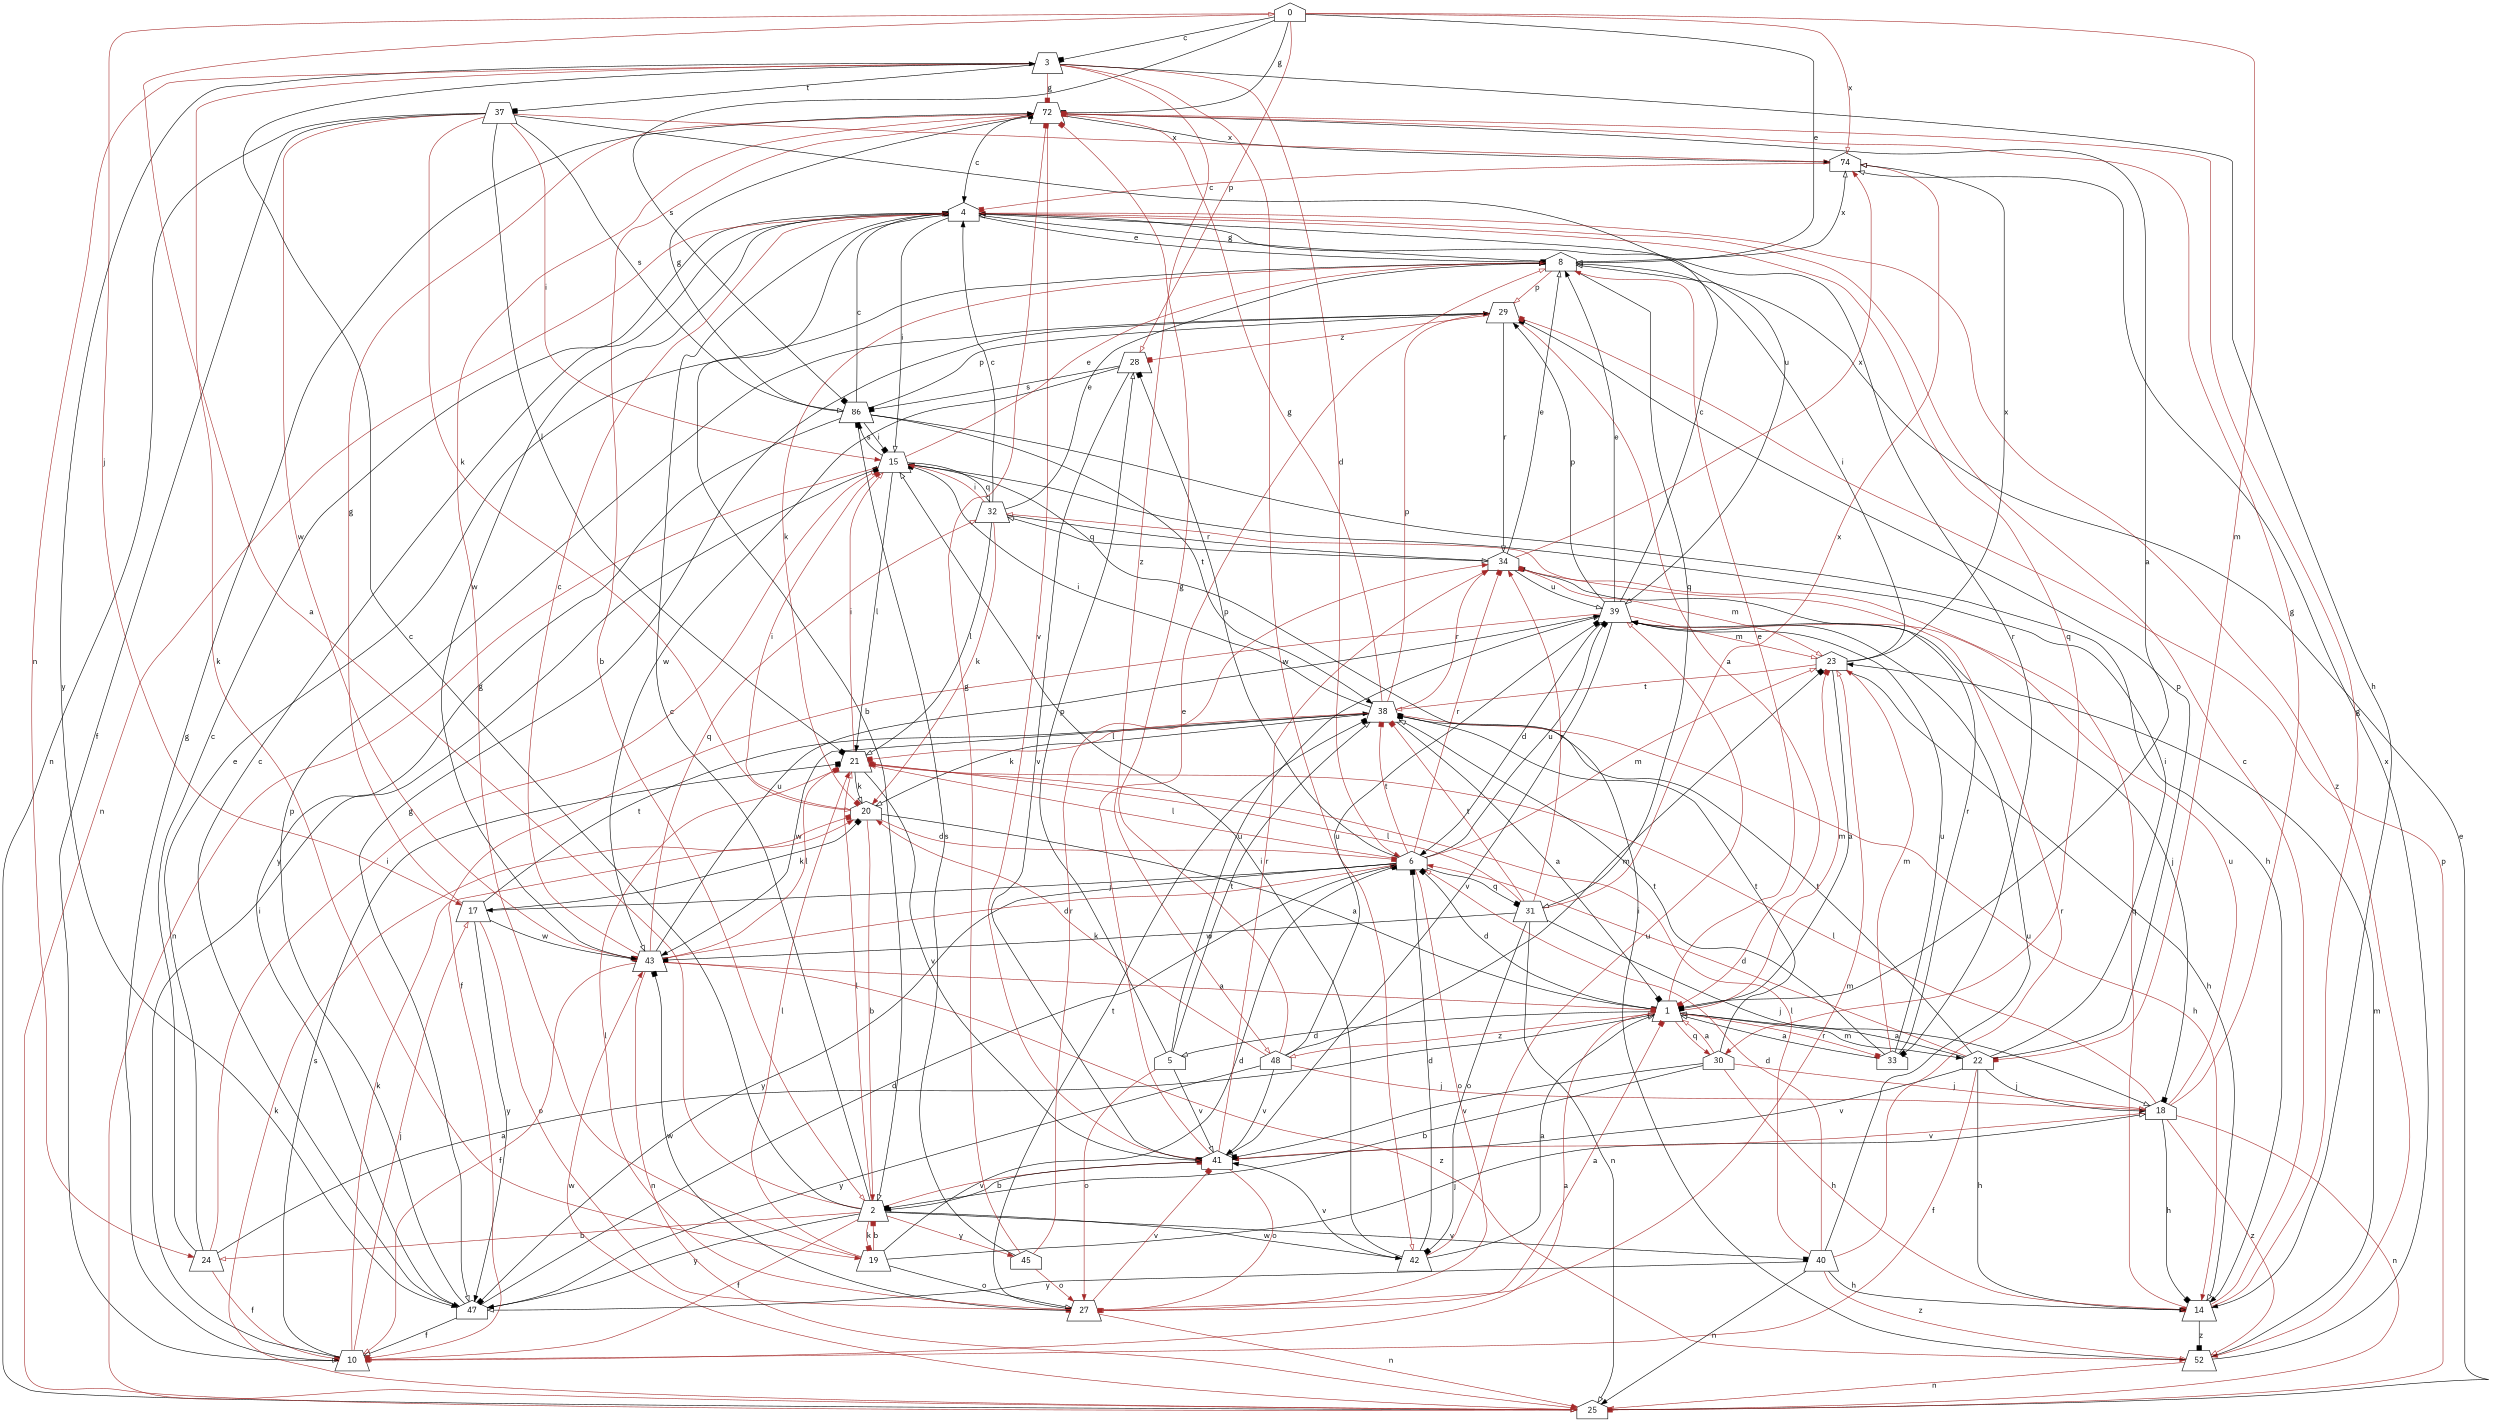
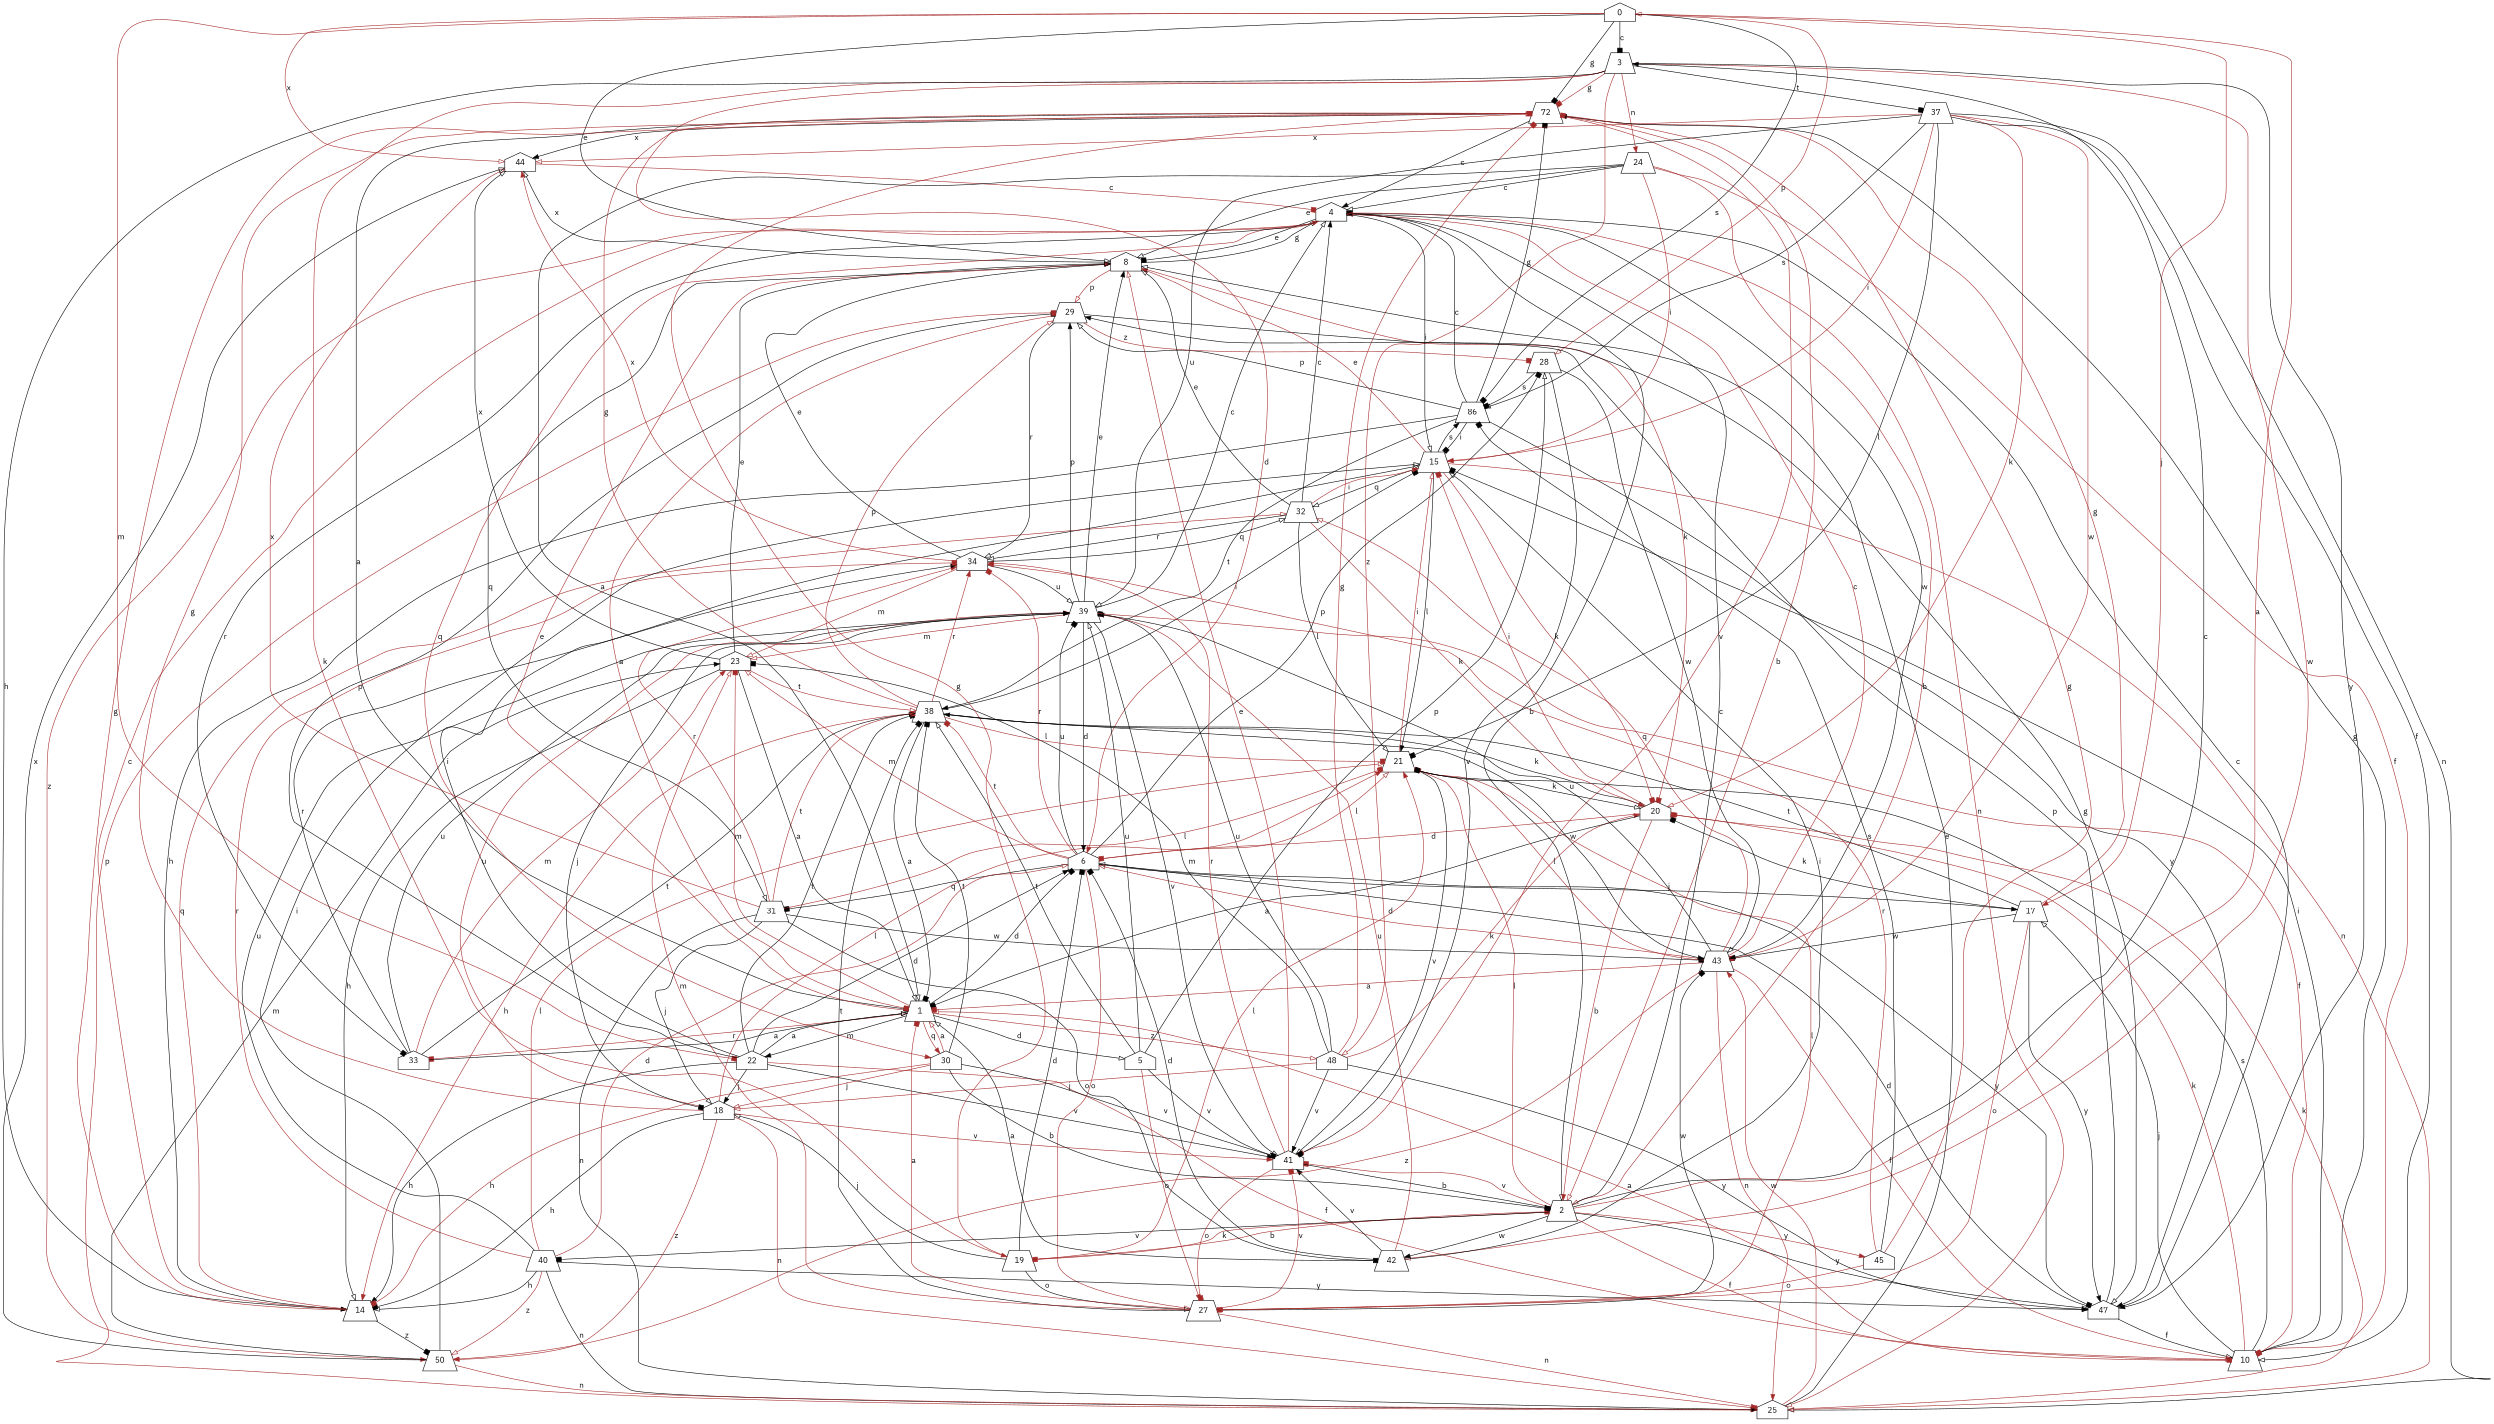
(1845, 163) -> (520, 163)
(1843, 462) -> (742, 462)
none -> (1549, 635)
(1837, 879) -> (801, 853)
(1701, 956) -> (902, 957)
(399, 1135) -> (2158, 1136)
(543, 1236) -> (1925, 657)
(2199, 1361) -> (440, 1361)
